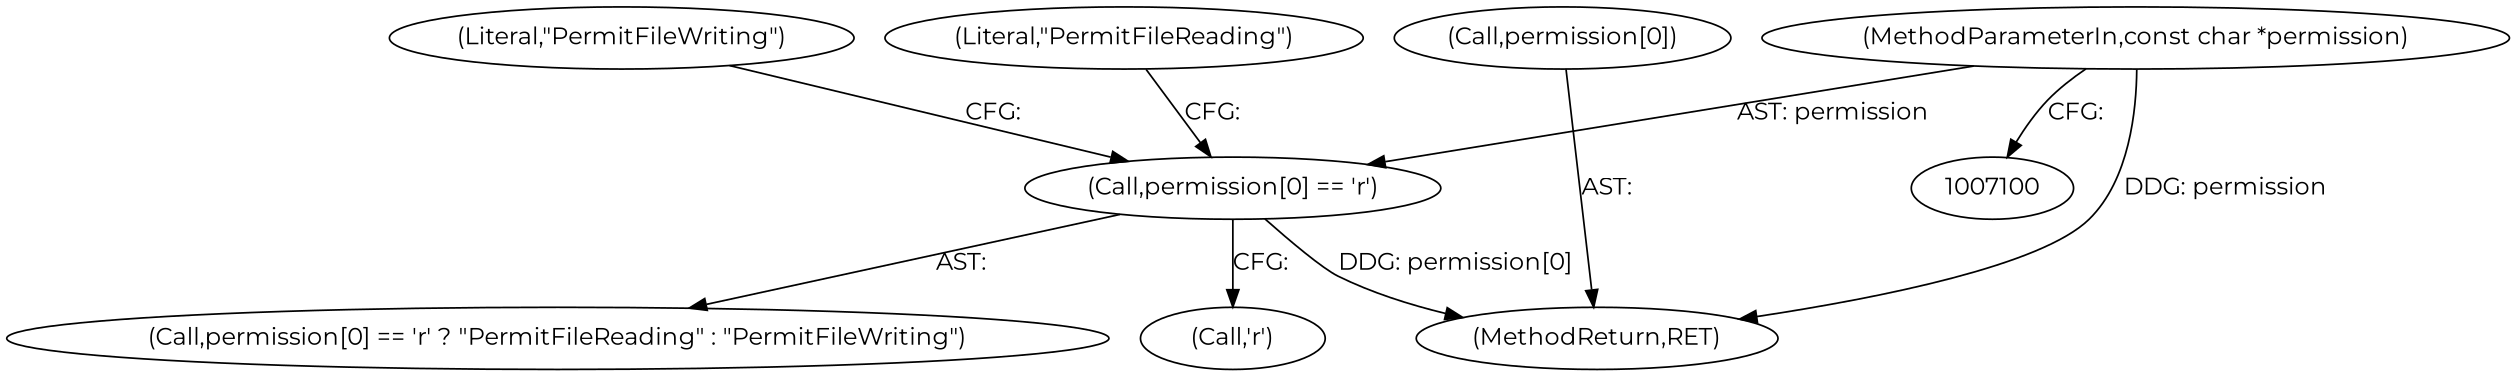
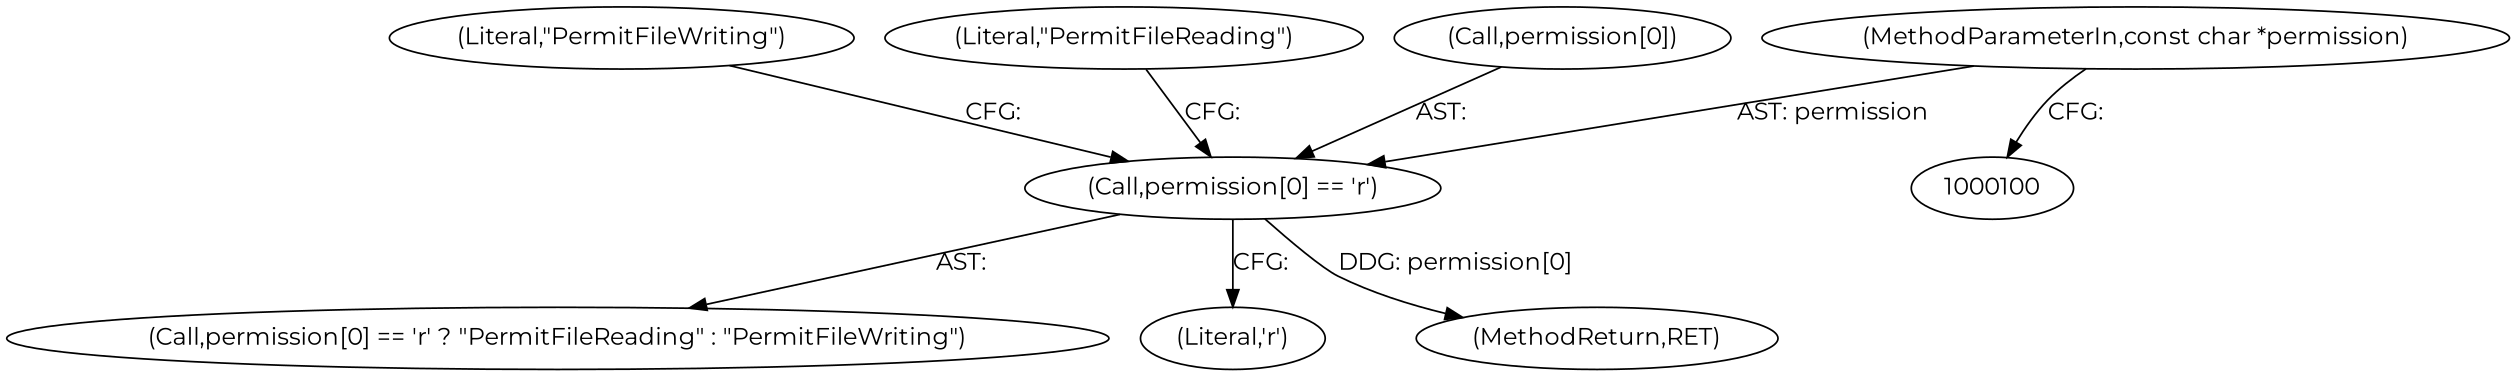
(1579, 179) -> (1407, 109)
(1992, 188) -> (1992, 188)
(2006, 262) -> none
(1233, 338) -> (1233, 338)
